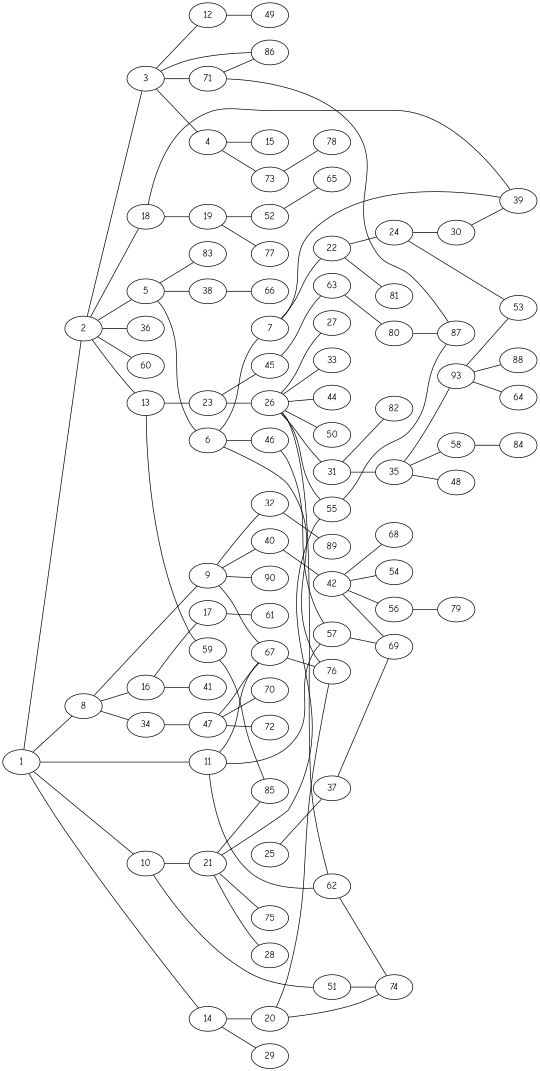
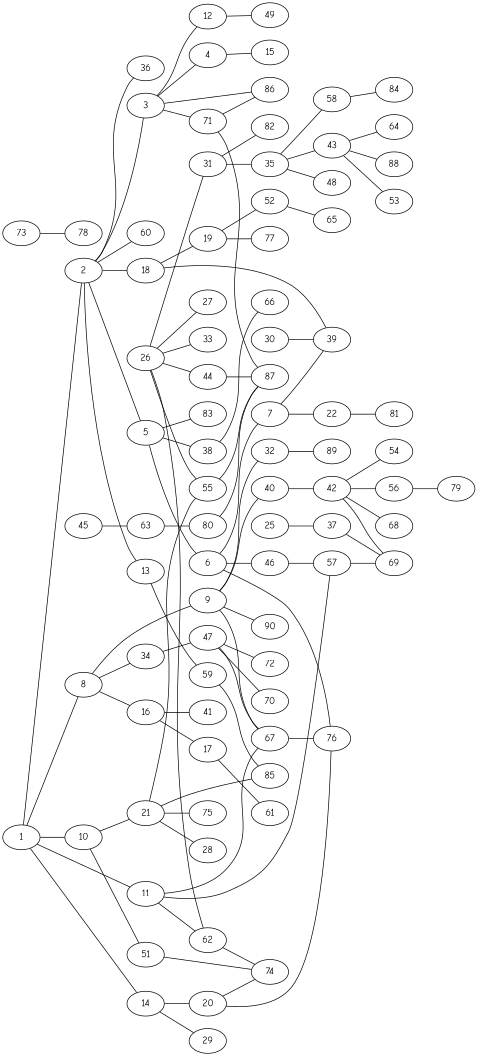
(239, 161) -> none
(394, 233) -> none
(456, 376) -> (332, 146)
none -> (235, 377)
(208, 403) -> none
(332, 435) -> none
